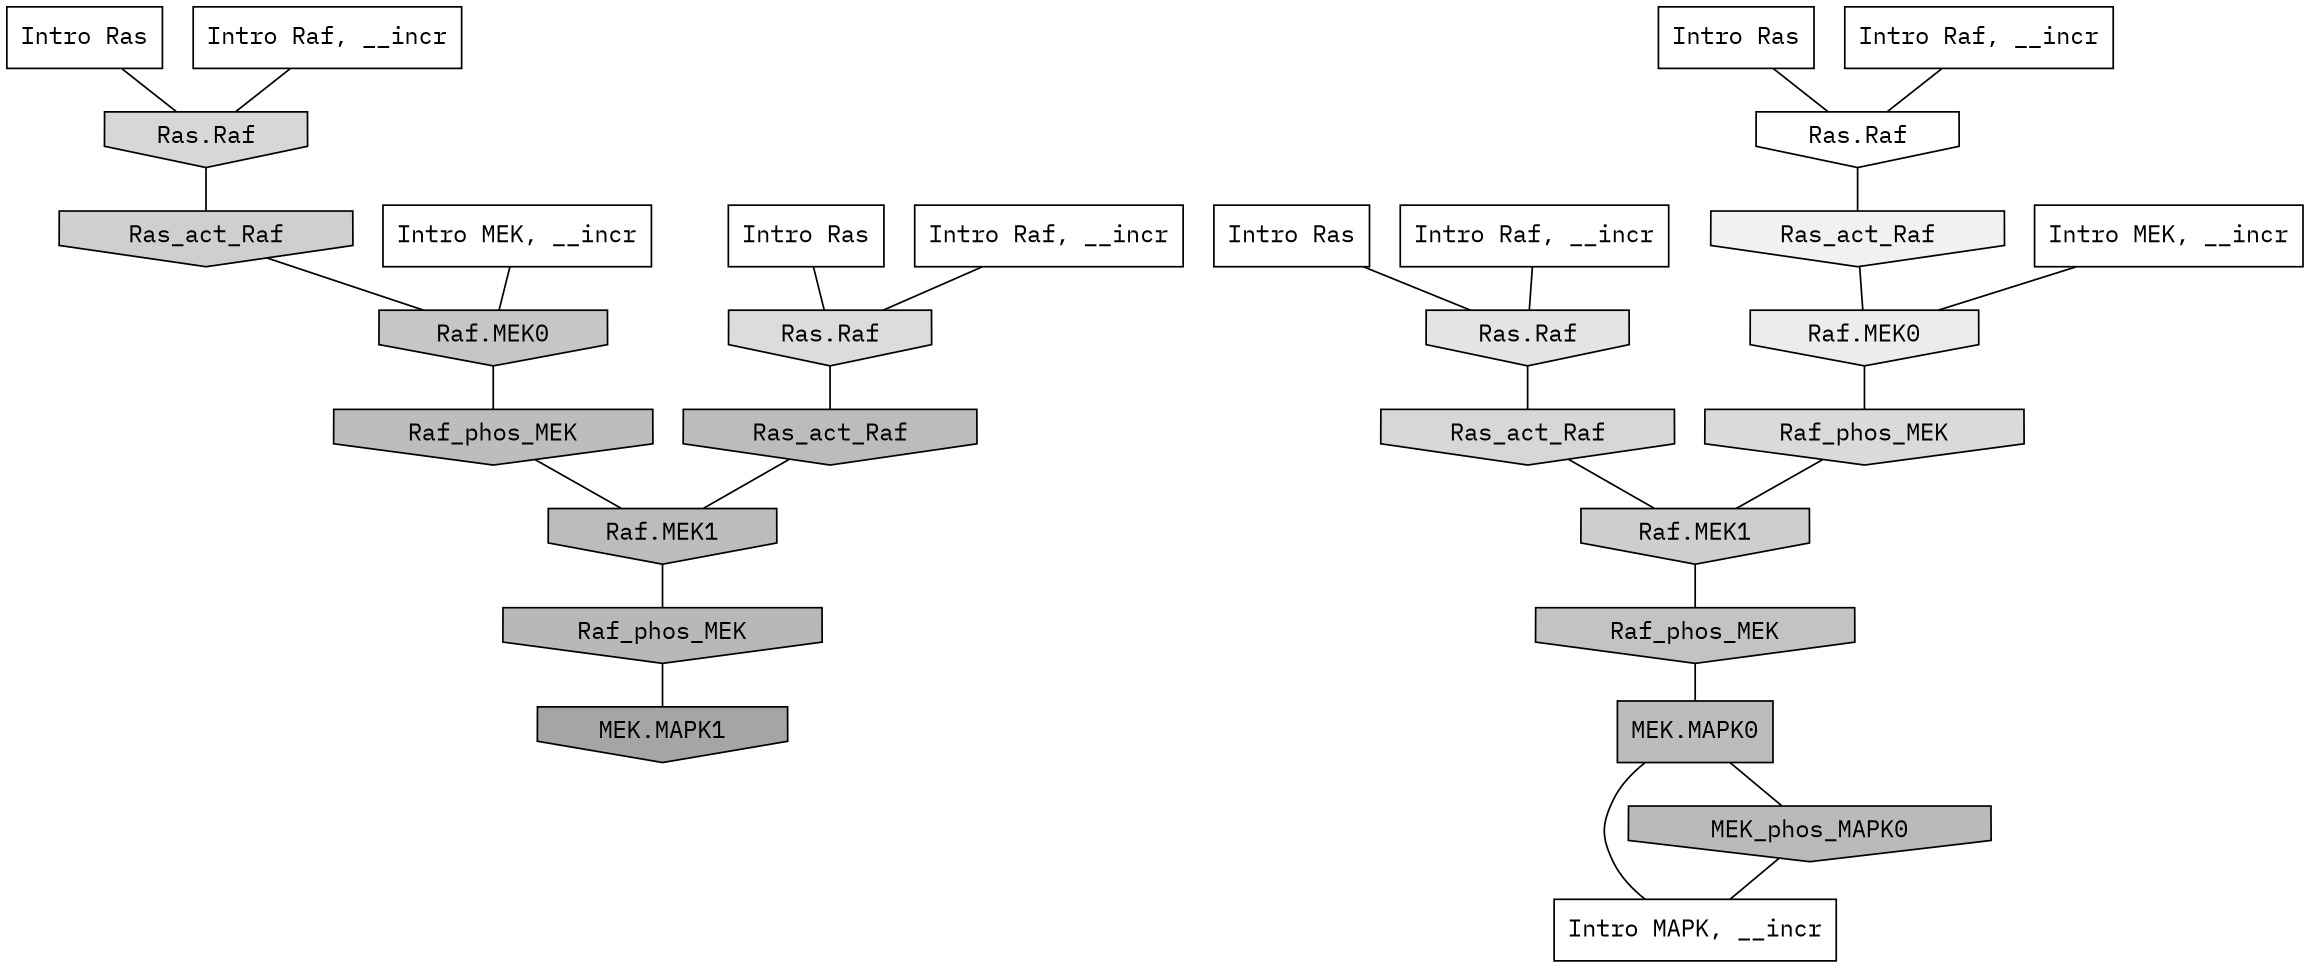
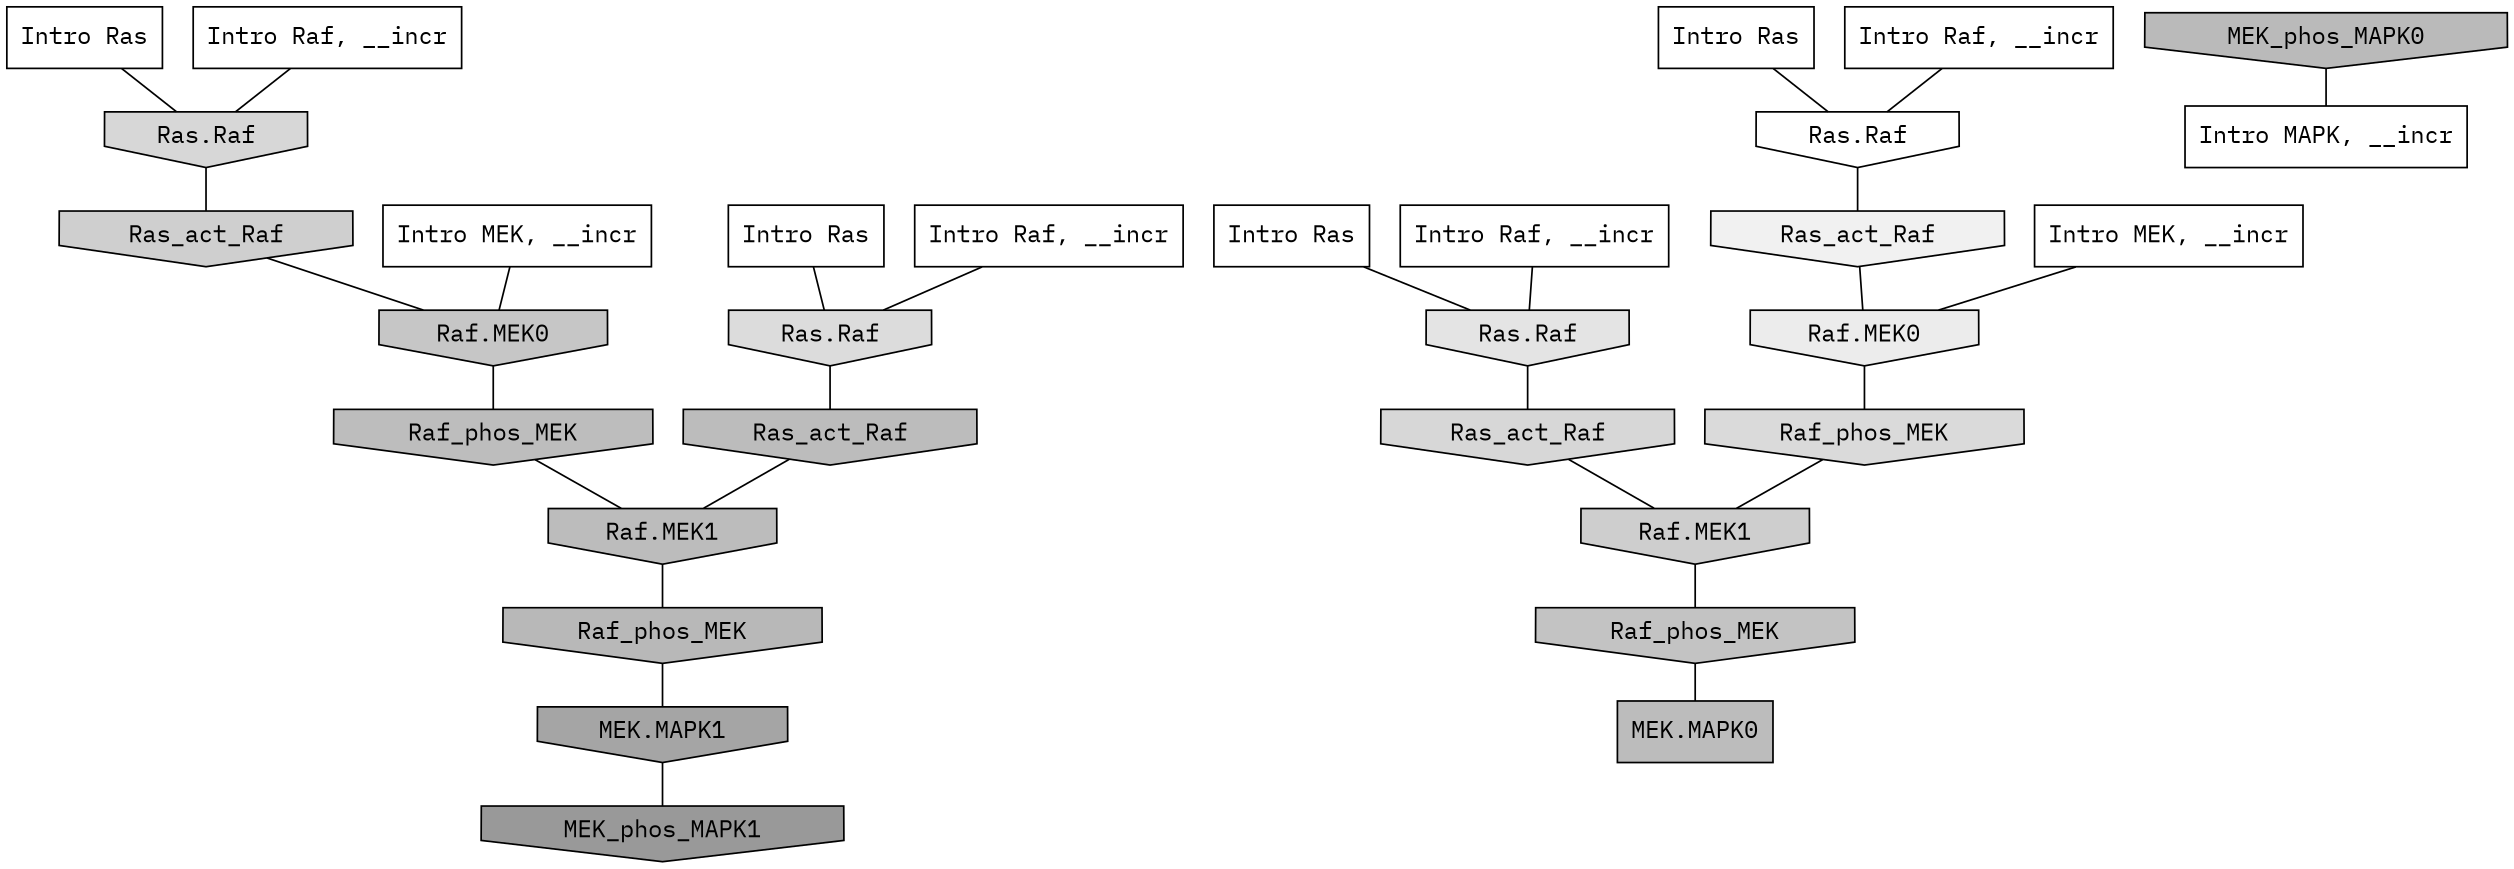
(1756, 784) -> none
none -> (663, 831)
(1604, 831) -> none
